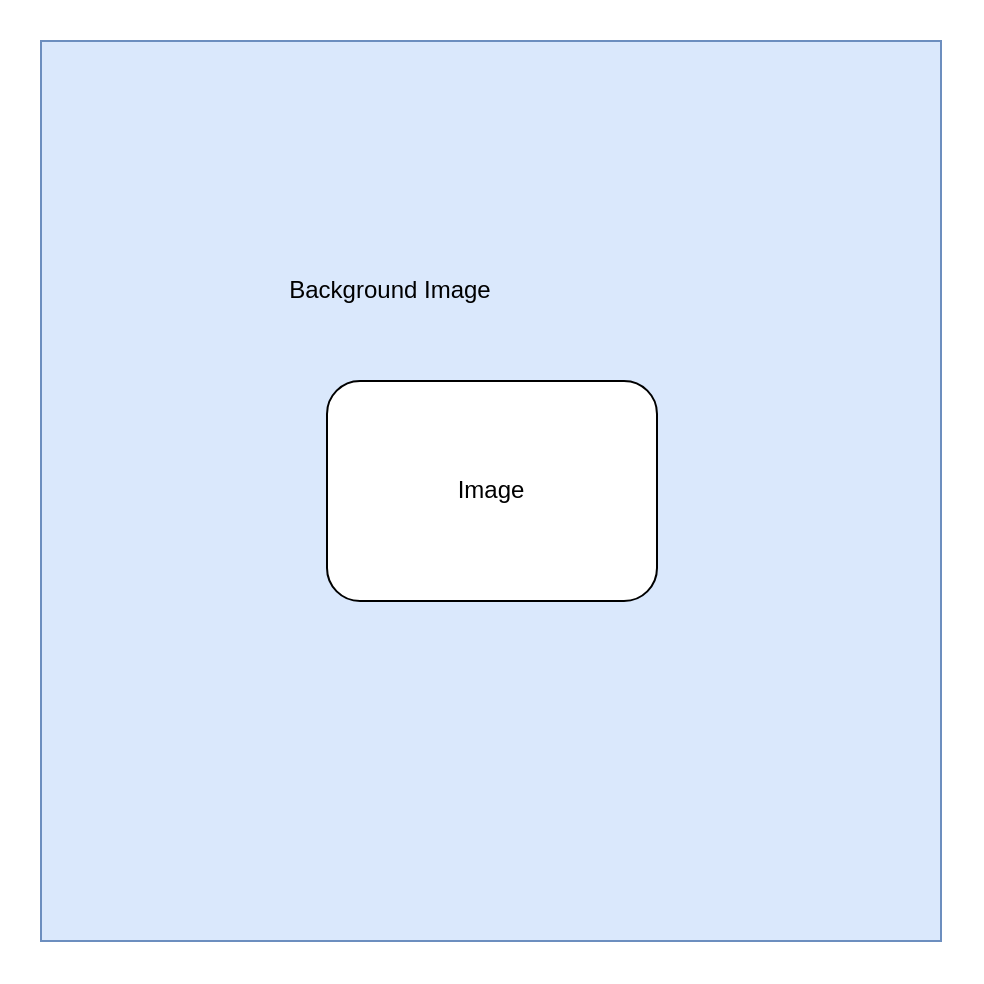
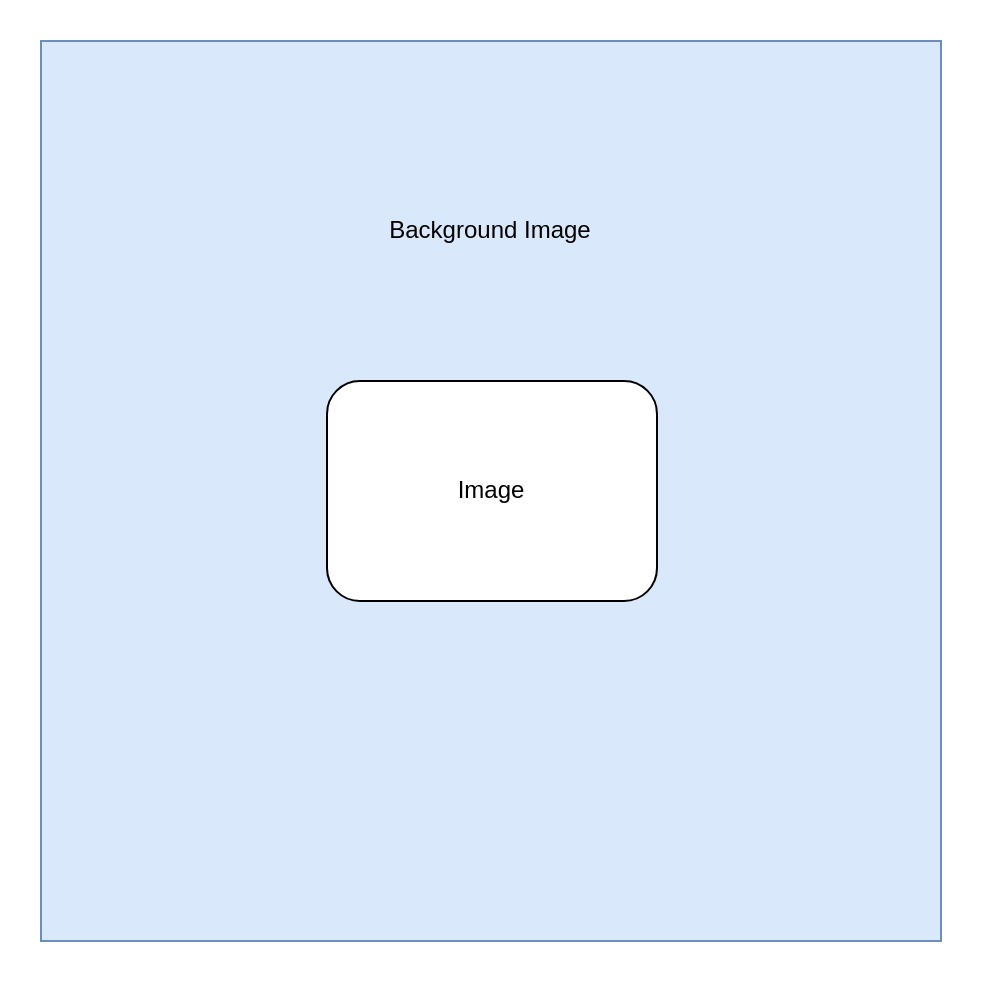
(391, 291) -> (491, 231)
